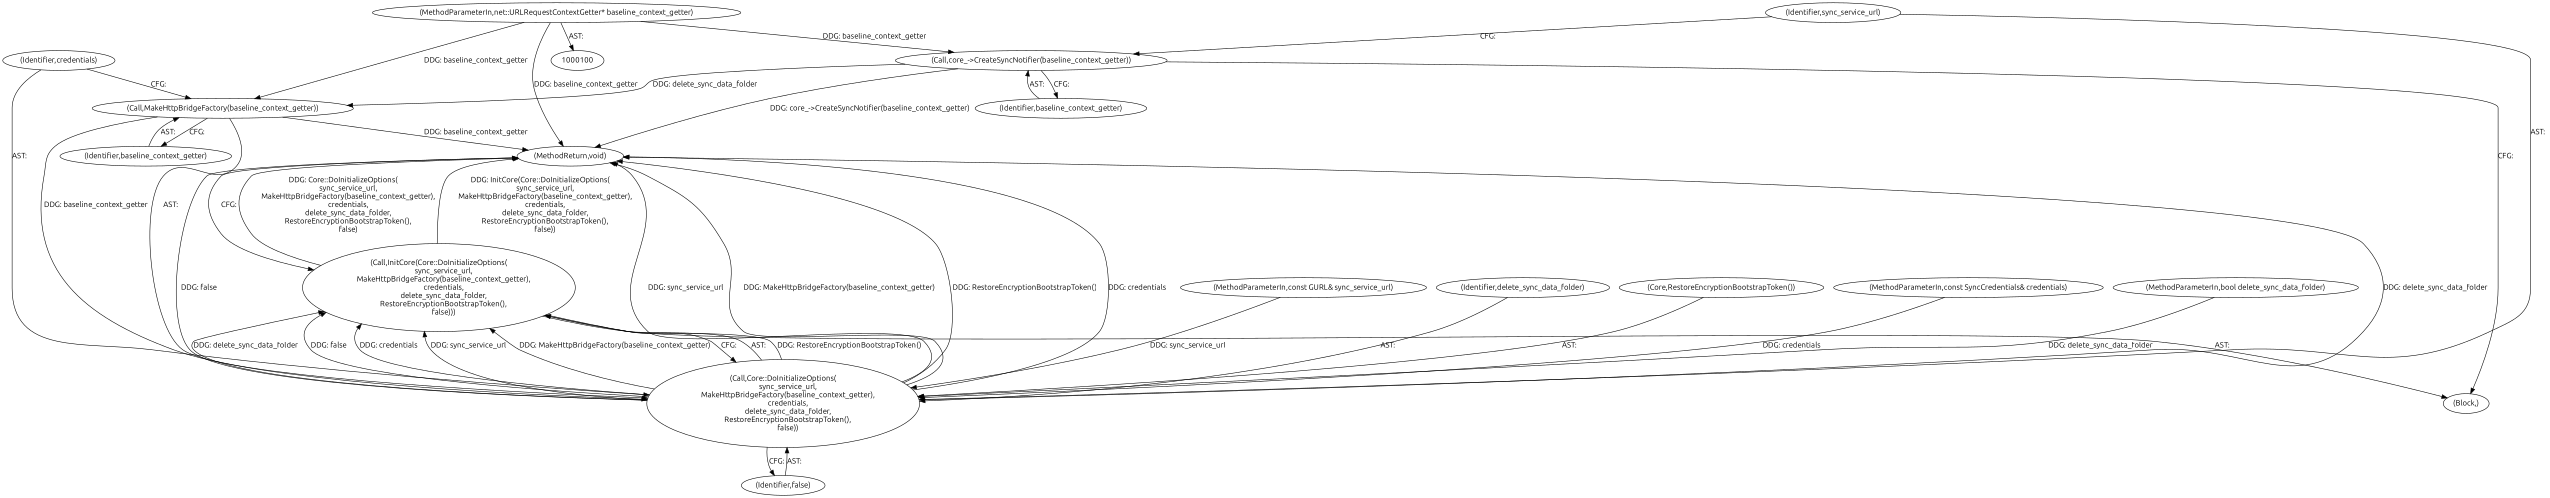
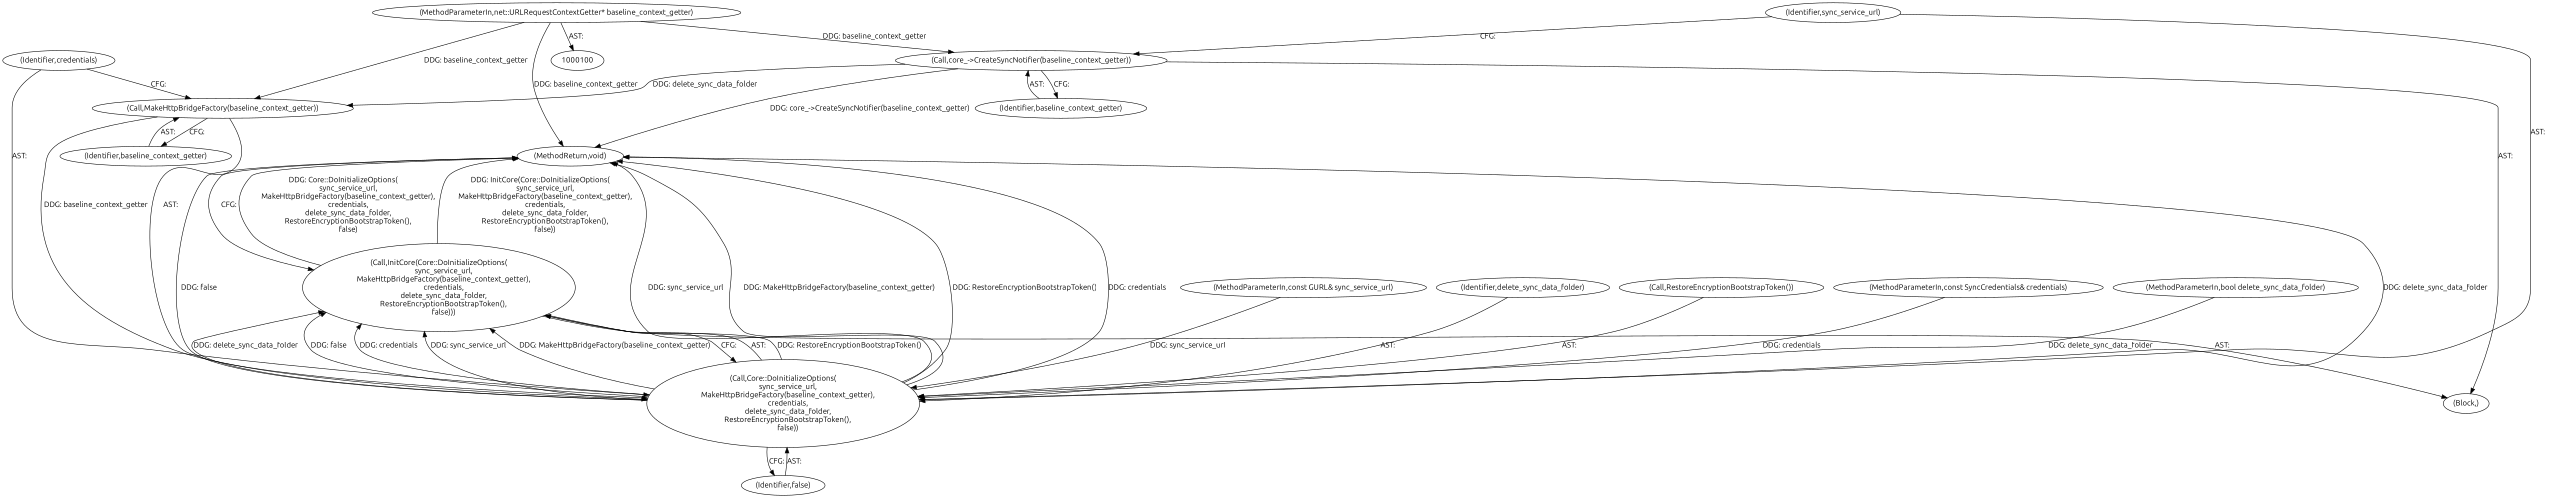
(403, 134) -> none
(2507, 156) -> (2507, 156)
(1722, 288) -> (1722, 288)
